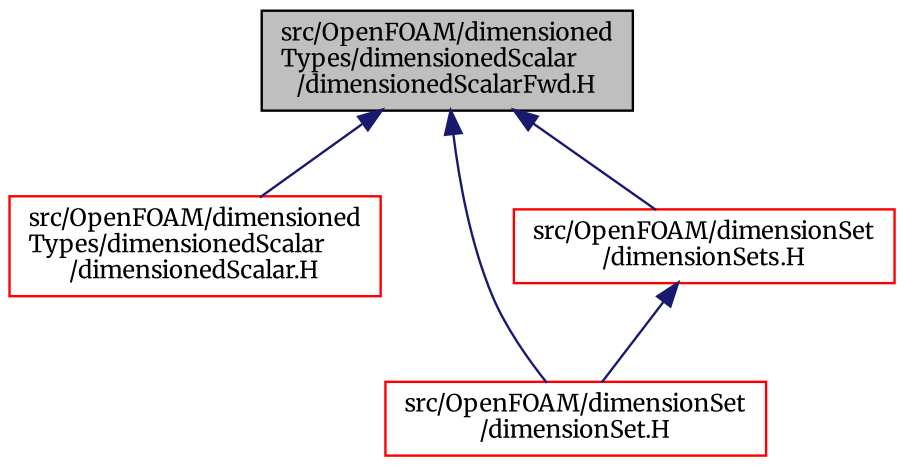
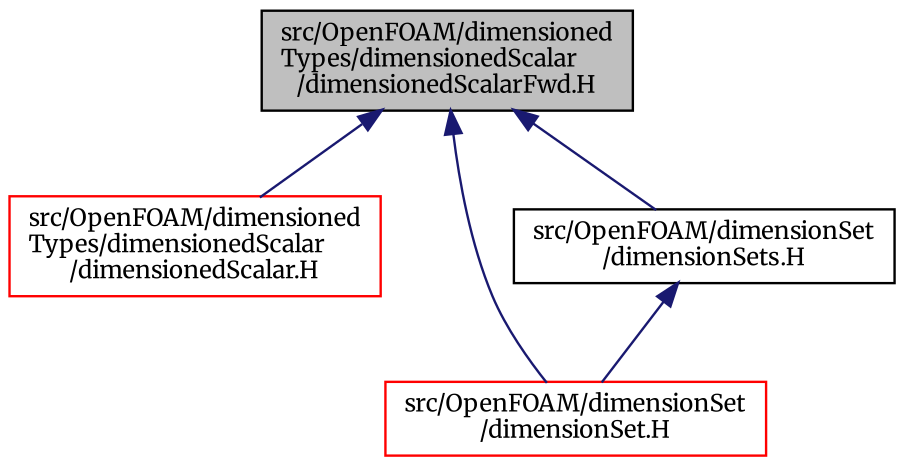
(704, 246) -> (704, 246)
